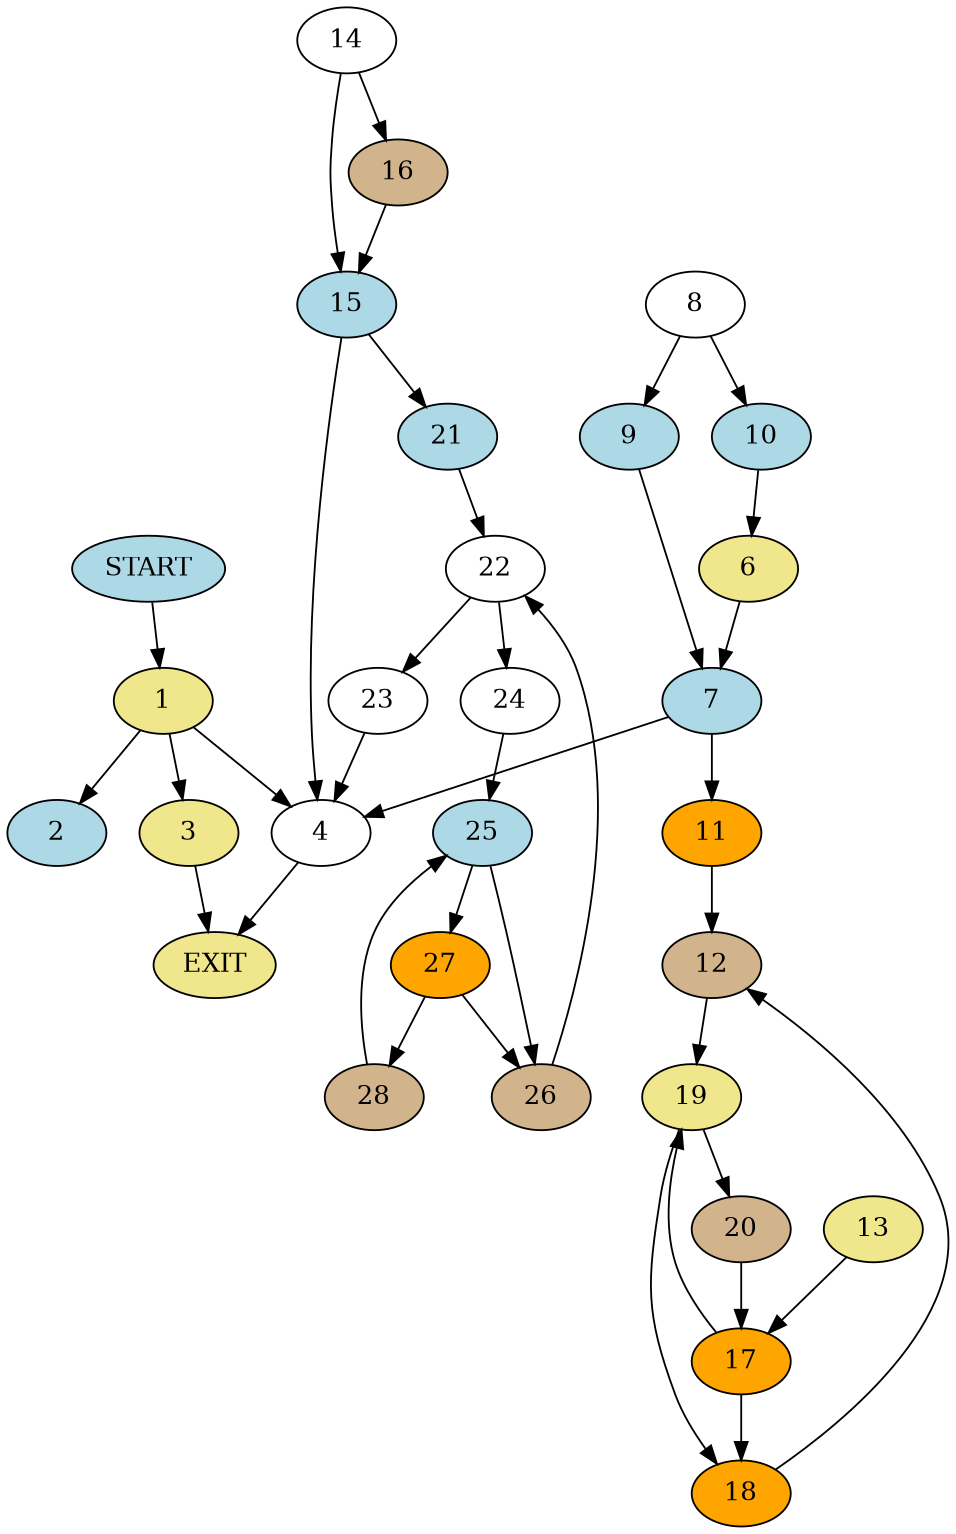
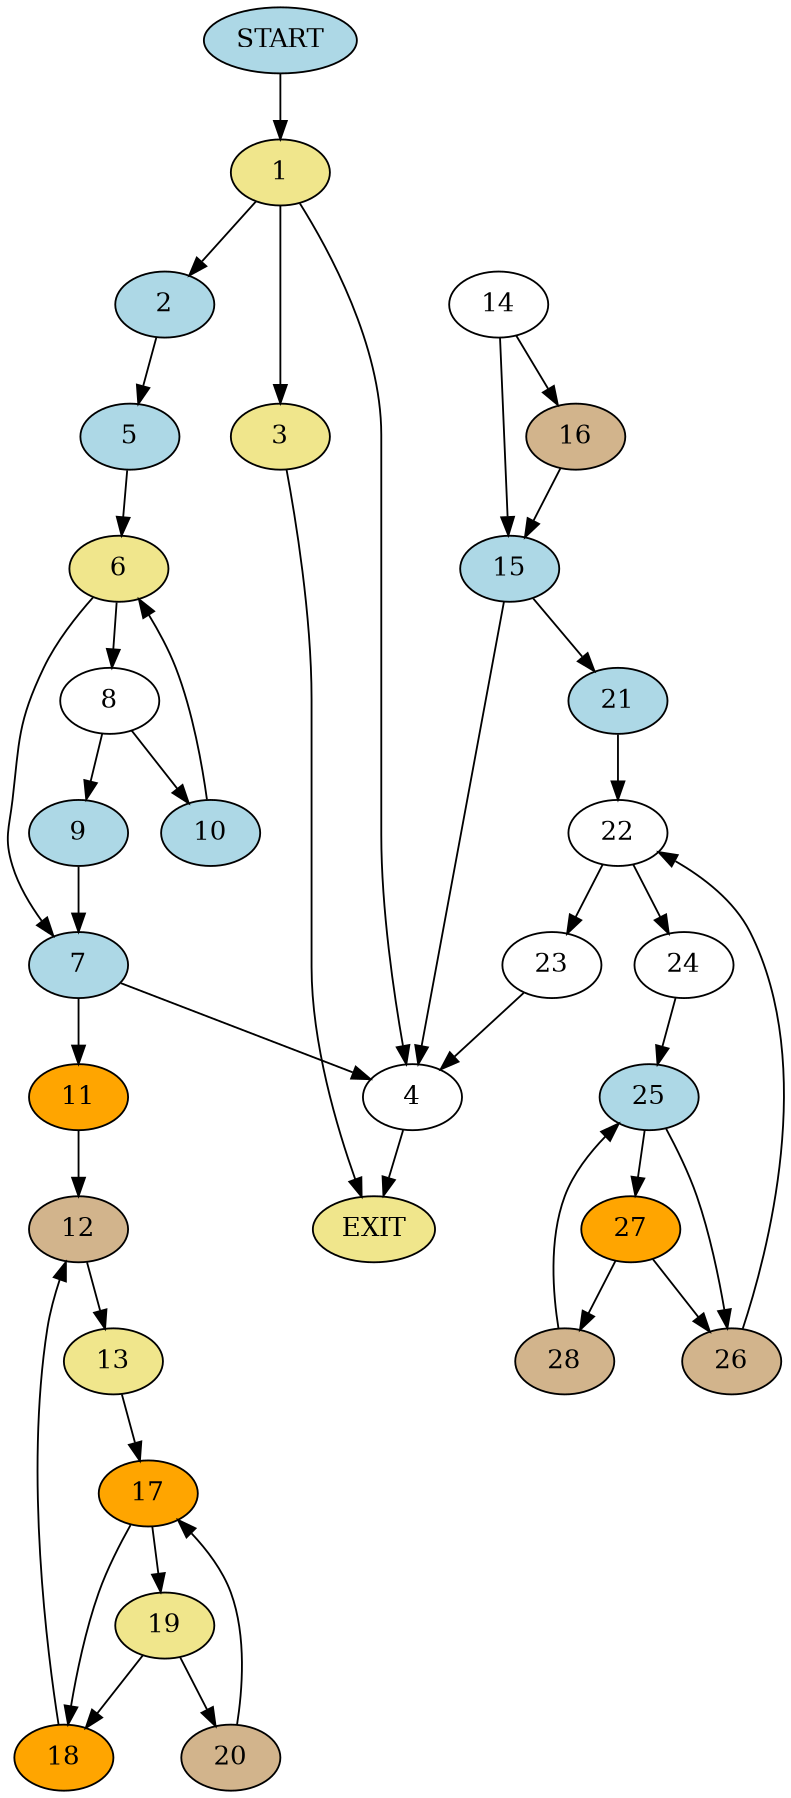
none -> (130, 437)
none -> (115, 626)
(703, 1022) -> (94, 1286)
